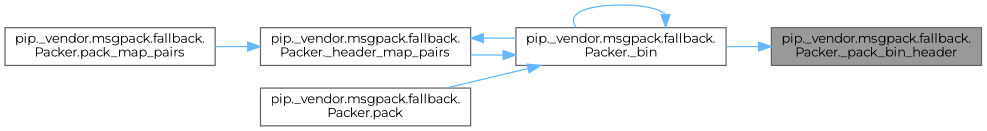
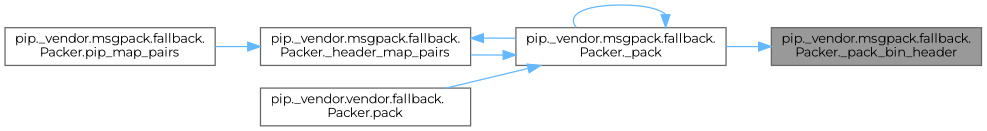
(110, 47) -> (110, 47)
(621, 47) -> (621, 47)
(366, 107) -> (366, 107)
